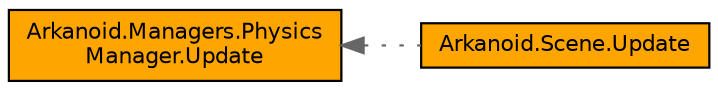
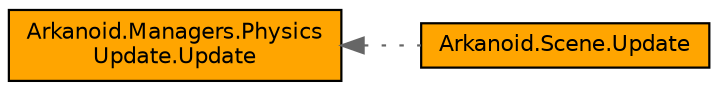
(175, 45) -> (175, 45)
